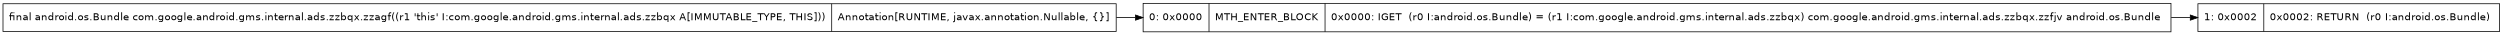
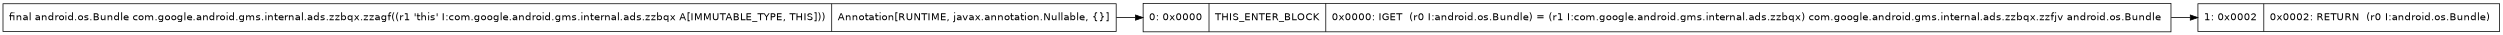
(1267, 17) -> (1267, 17)
